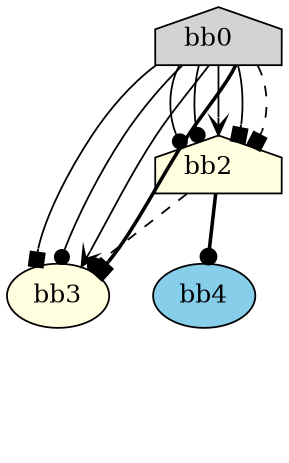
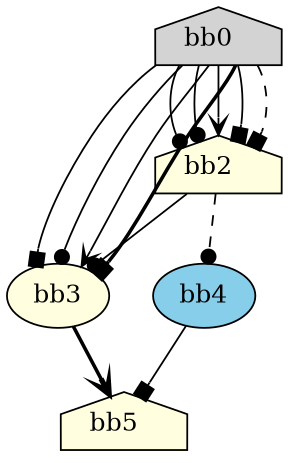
(212, 222) -> (212, 222)
(148, 224) -> (148, 224)
none -> (124, 424)
